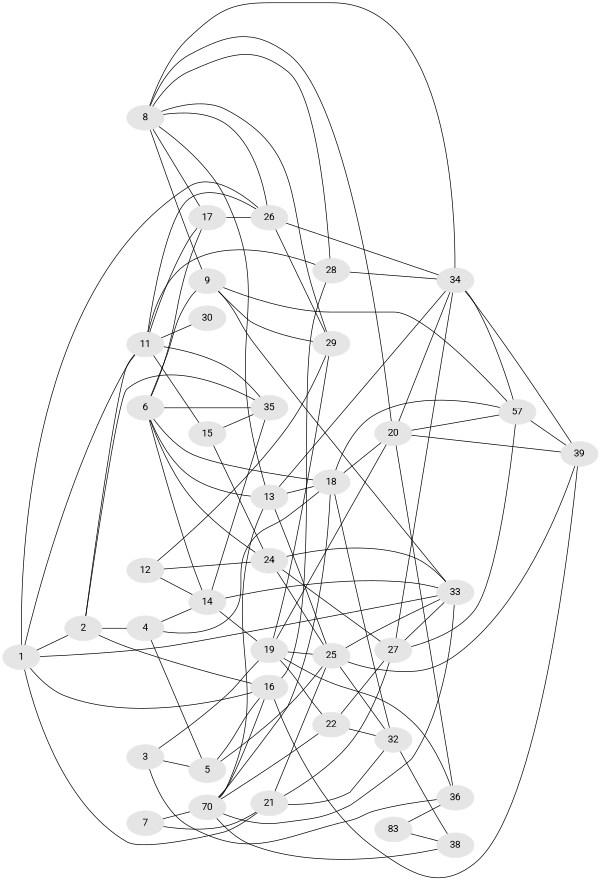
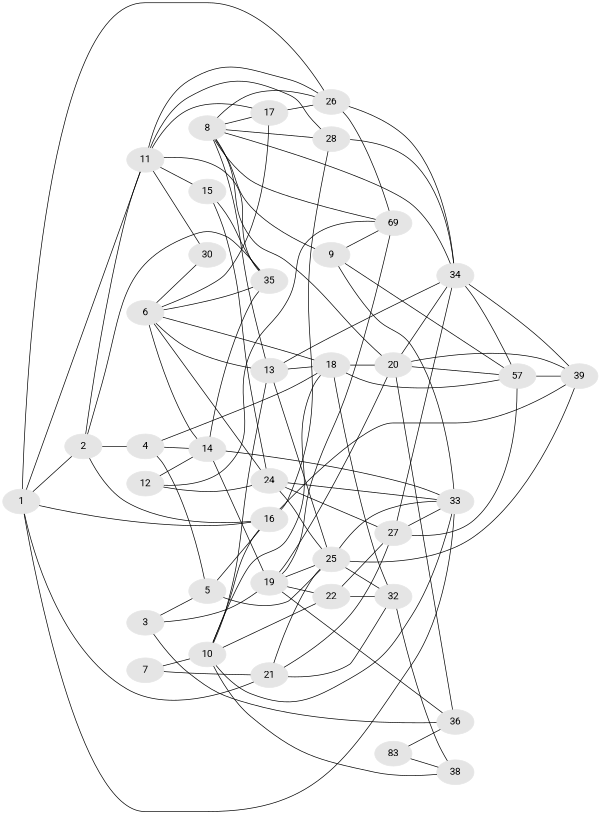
(180, 315) -> (176, 284)
(331, 344) -> (393, 223)
(207, 807) -> (207, 654)
